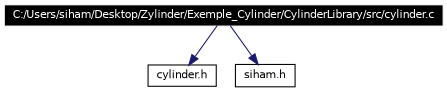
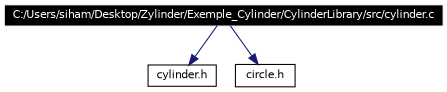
(265, 76) -> (265, 76)
